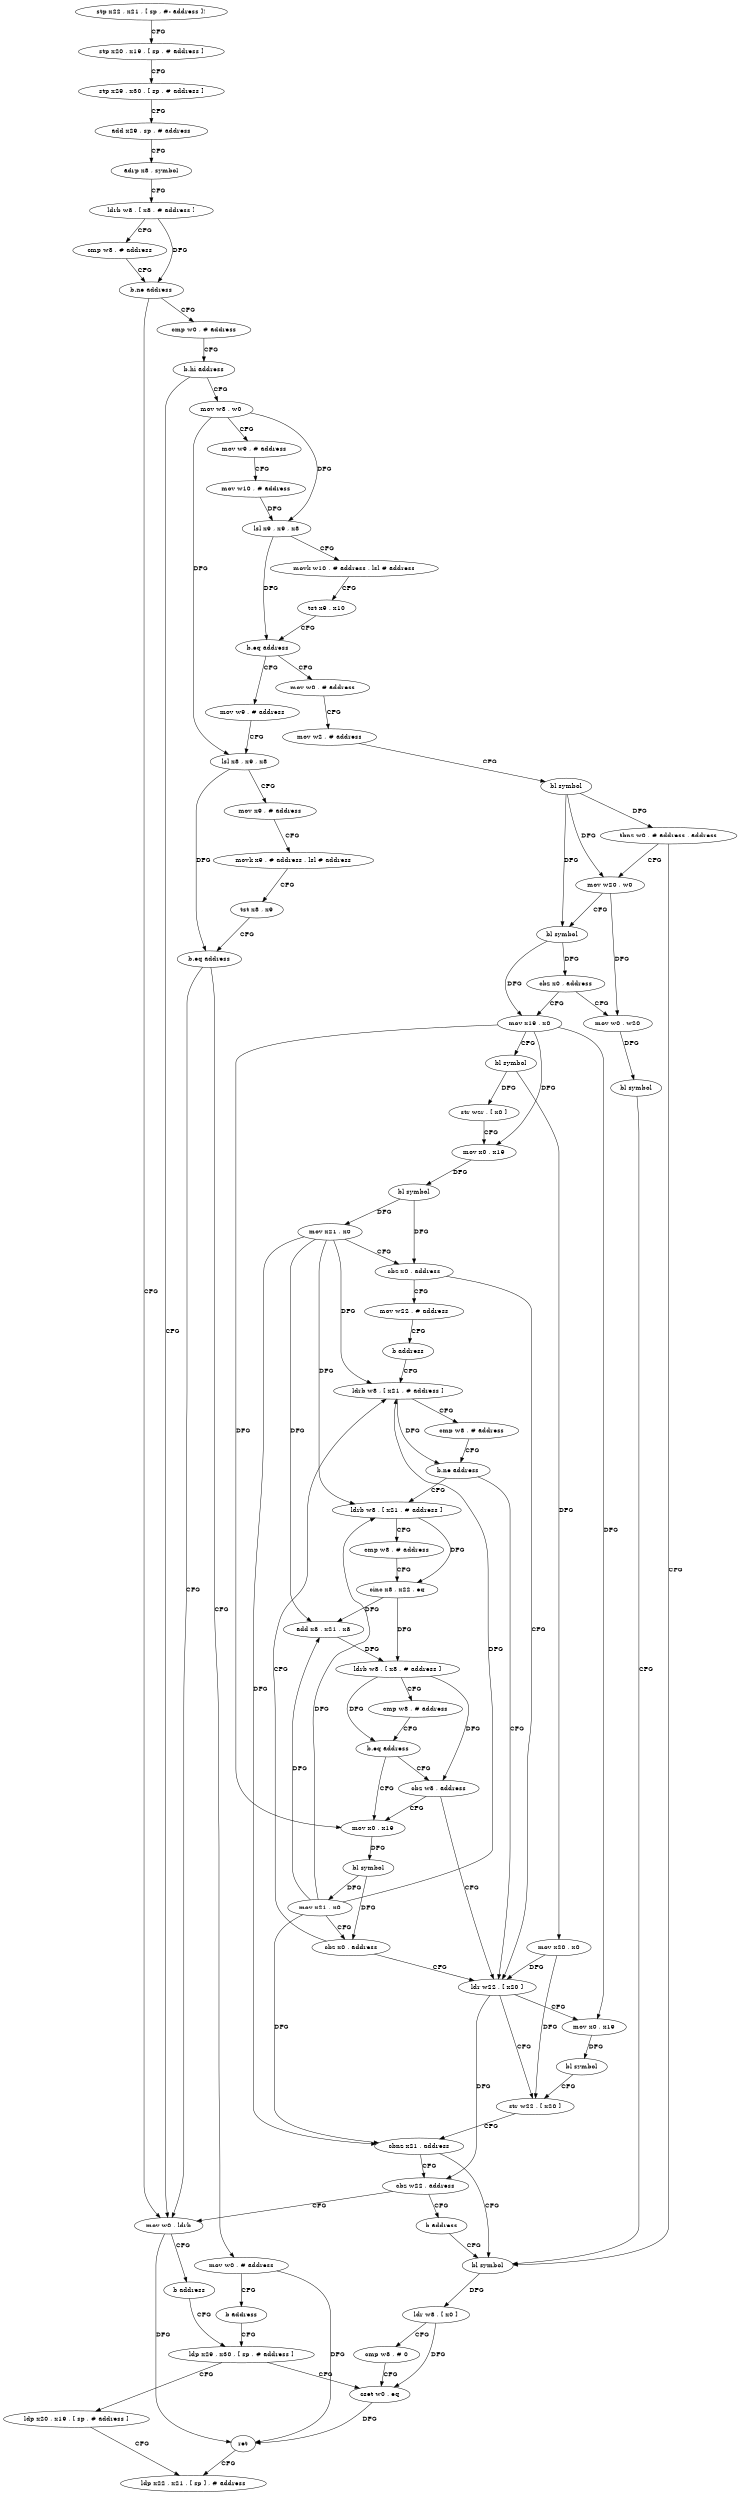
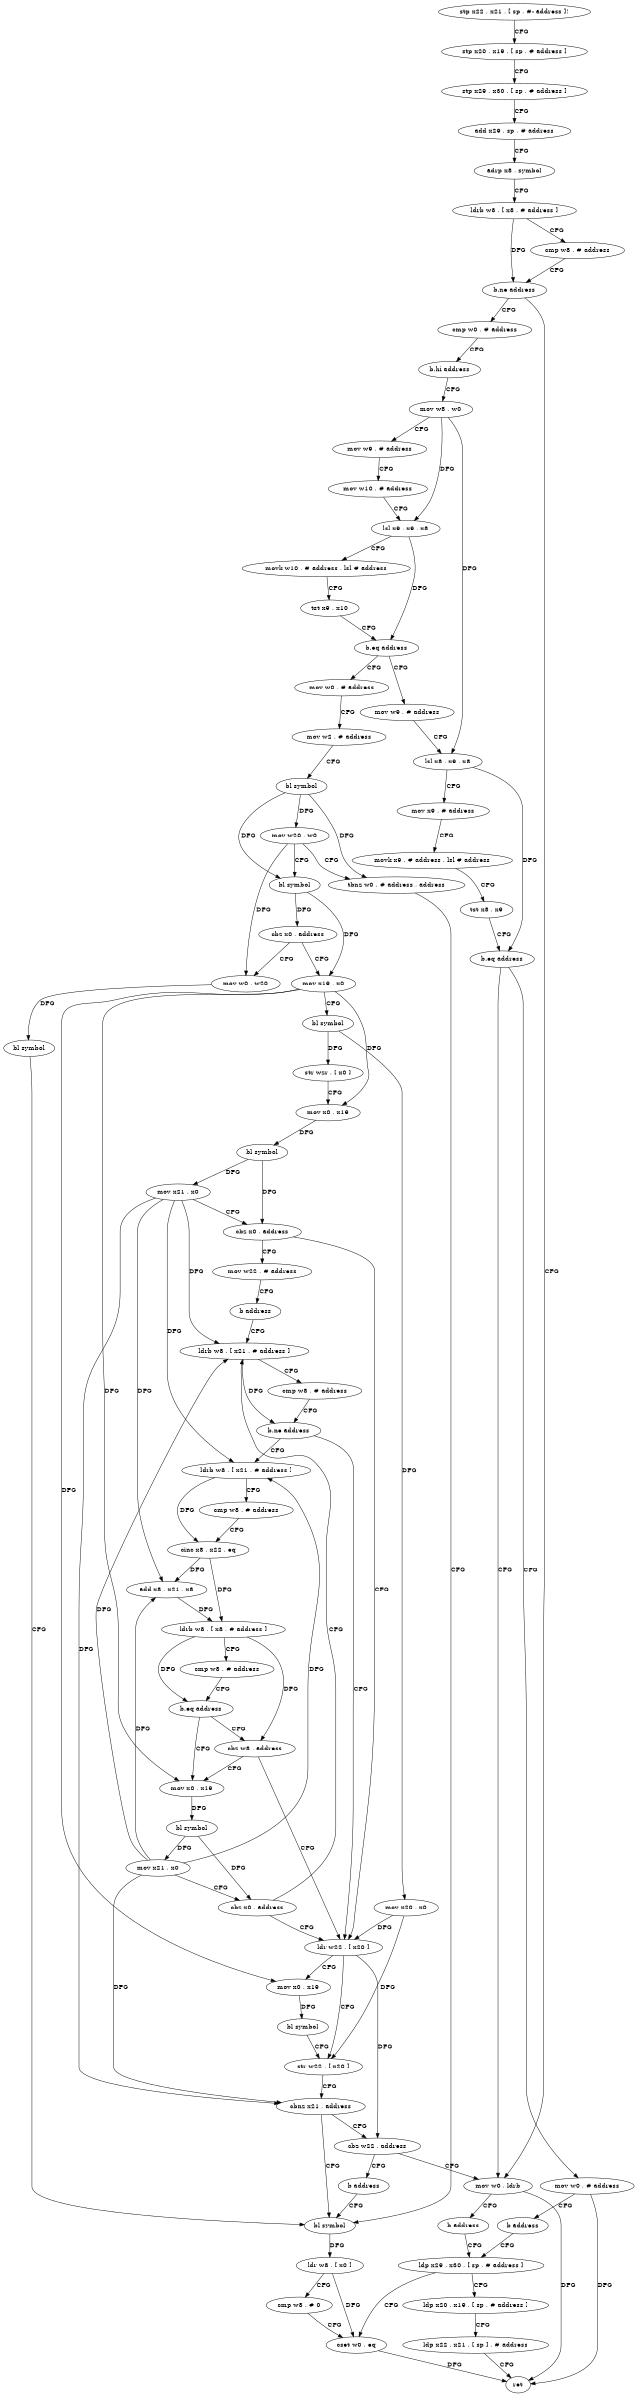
(275, 509) -> (401, 509)
(640, 859) -> (320, 865)
(166, 1290) -> none
(221, 2461) -> (496, 2364)
